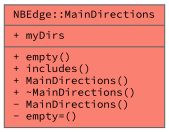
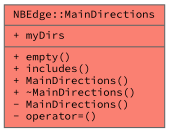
(46, 116) -> (55, 116)
